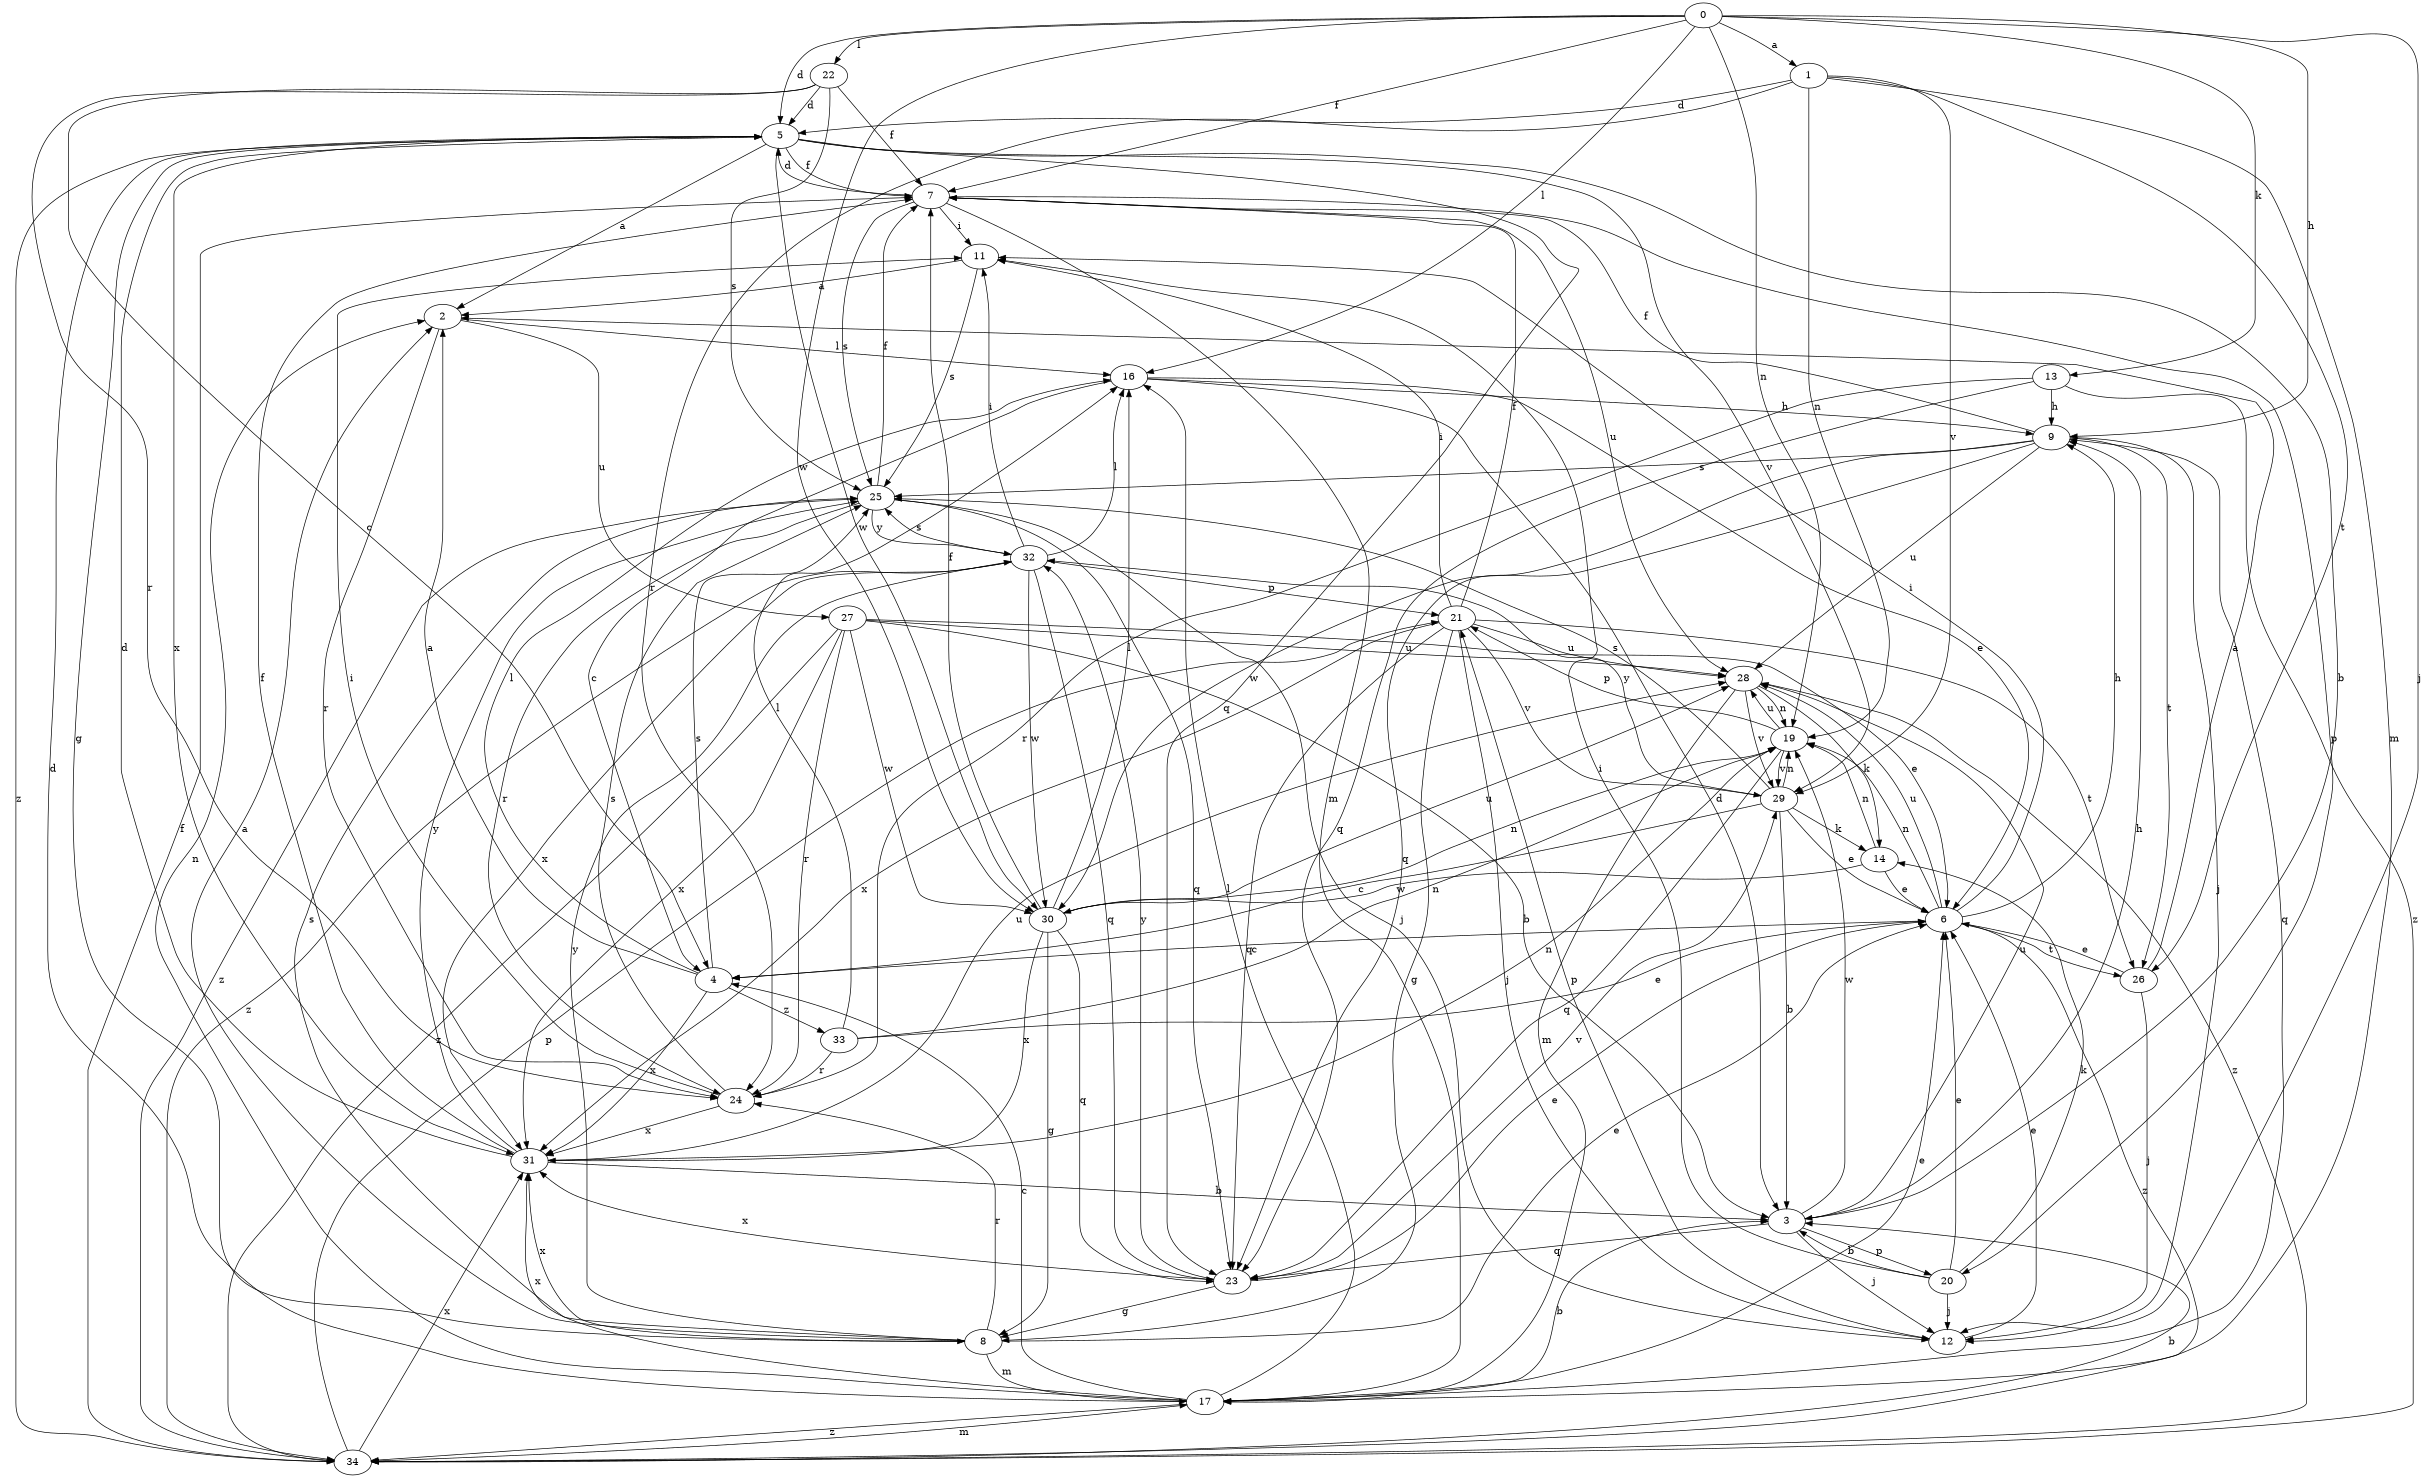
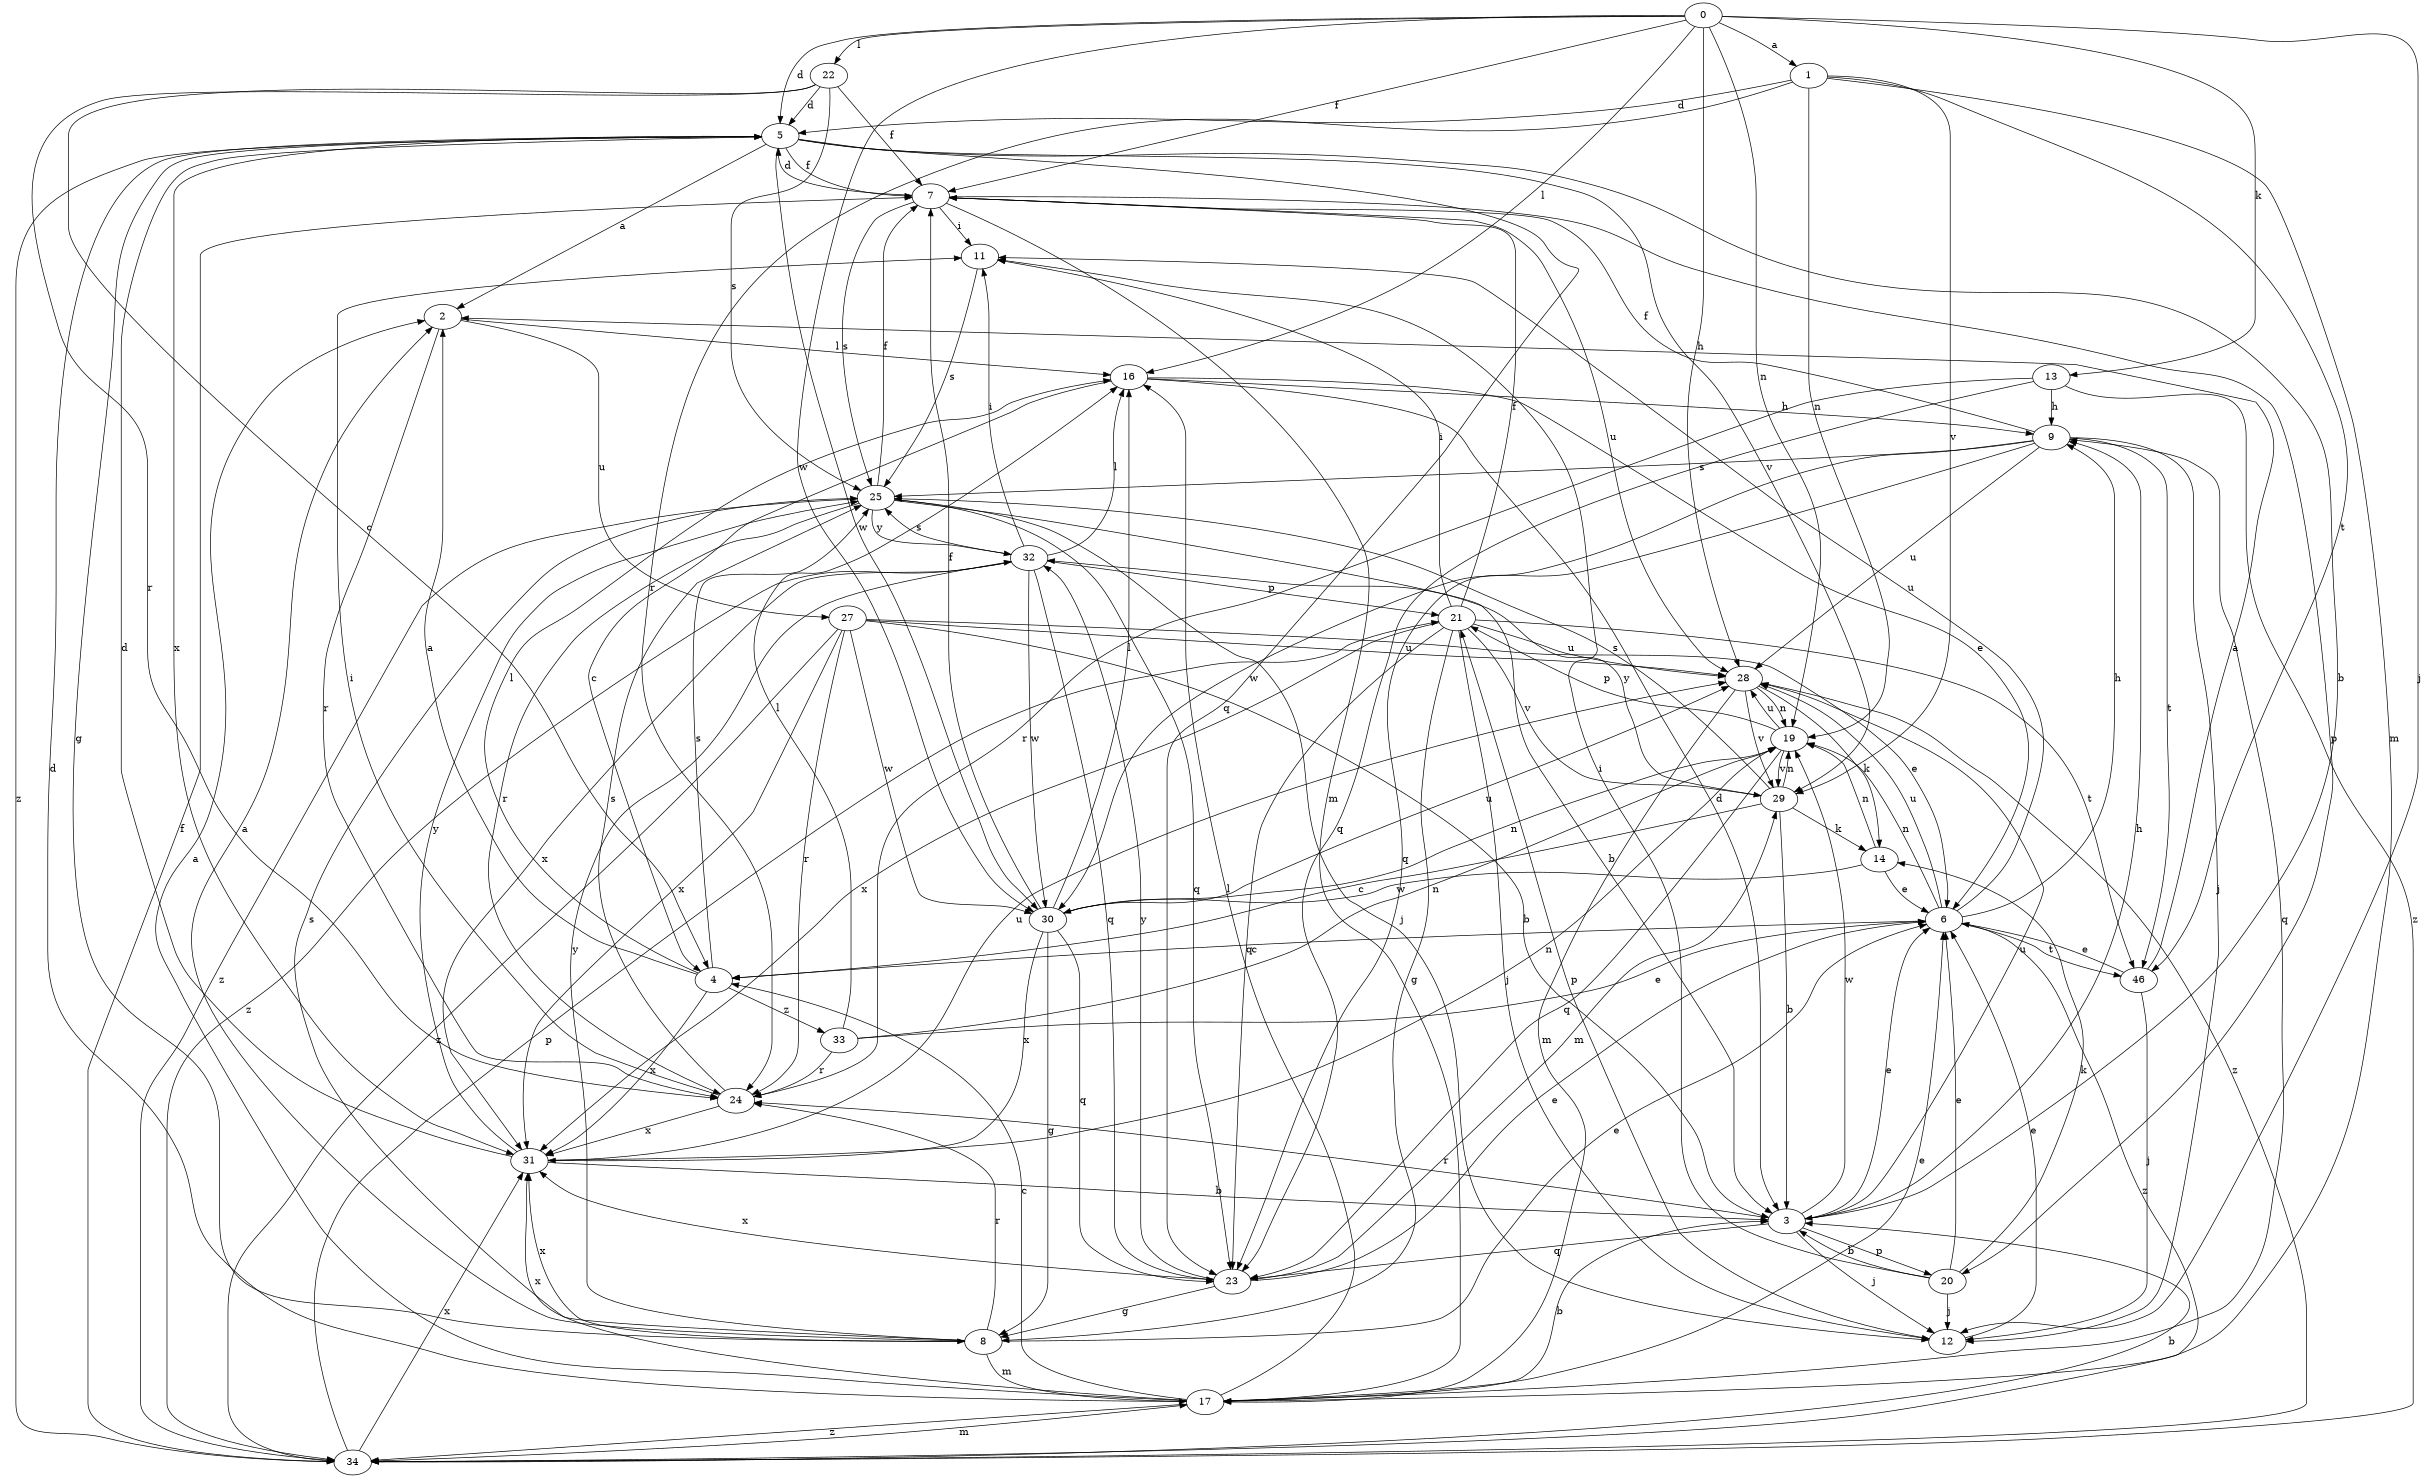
(2291, 59) -> (1697, 347)
(716, 294) -> none
(259, 471) -> none
(1911, 588) -> (1911, 588)
none -> (1491, 616)
(196, 860) -> (196, 860)
(1850, 873) -> (1883, 1090)
(2139, 980) -> (2139, 980)
(1579, 1040) -> (1579, 1040)
none -> (1266, 1149)
